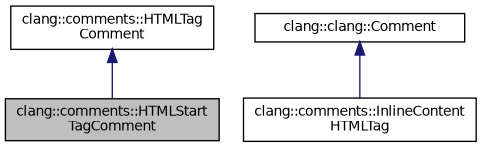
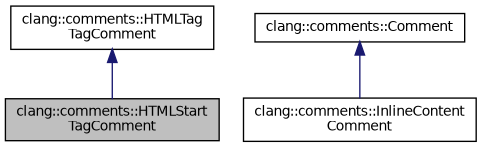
(112, 28) -> (112, 28)
(360, 28) -> (360, 28)
(360, 120) -> (360, 120)
